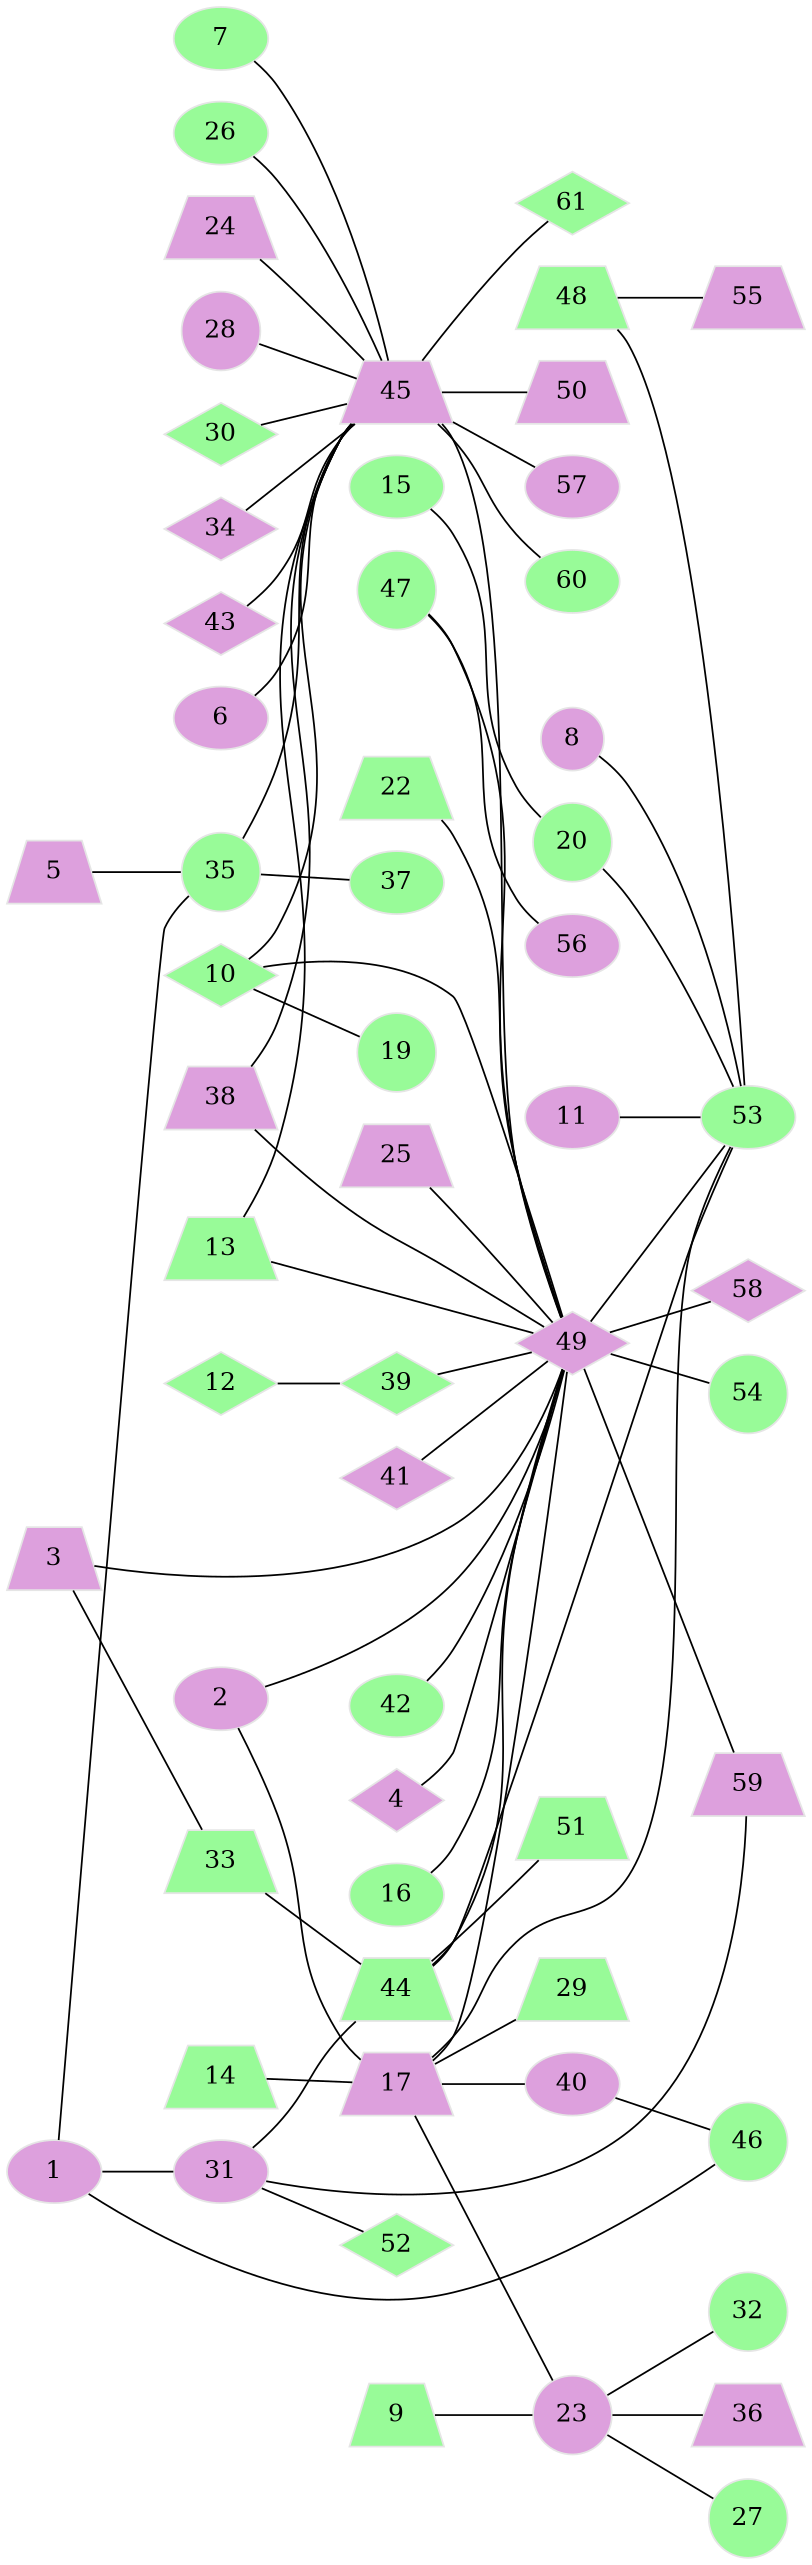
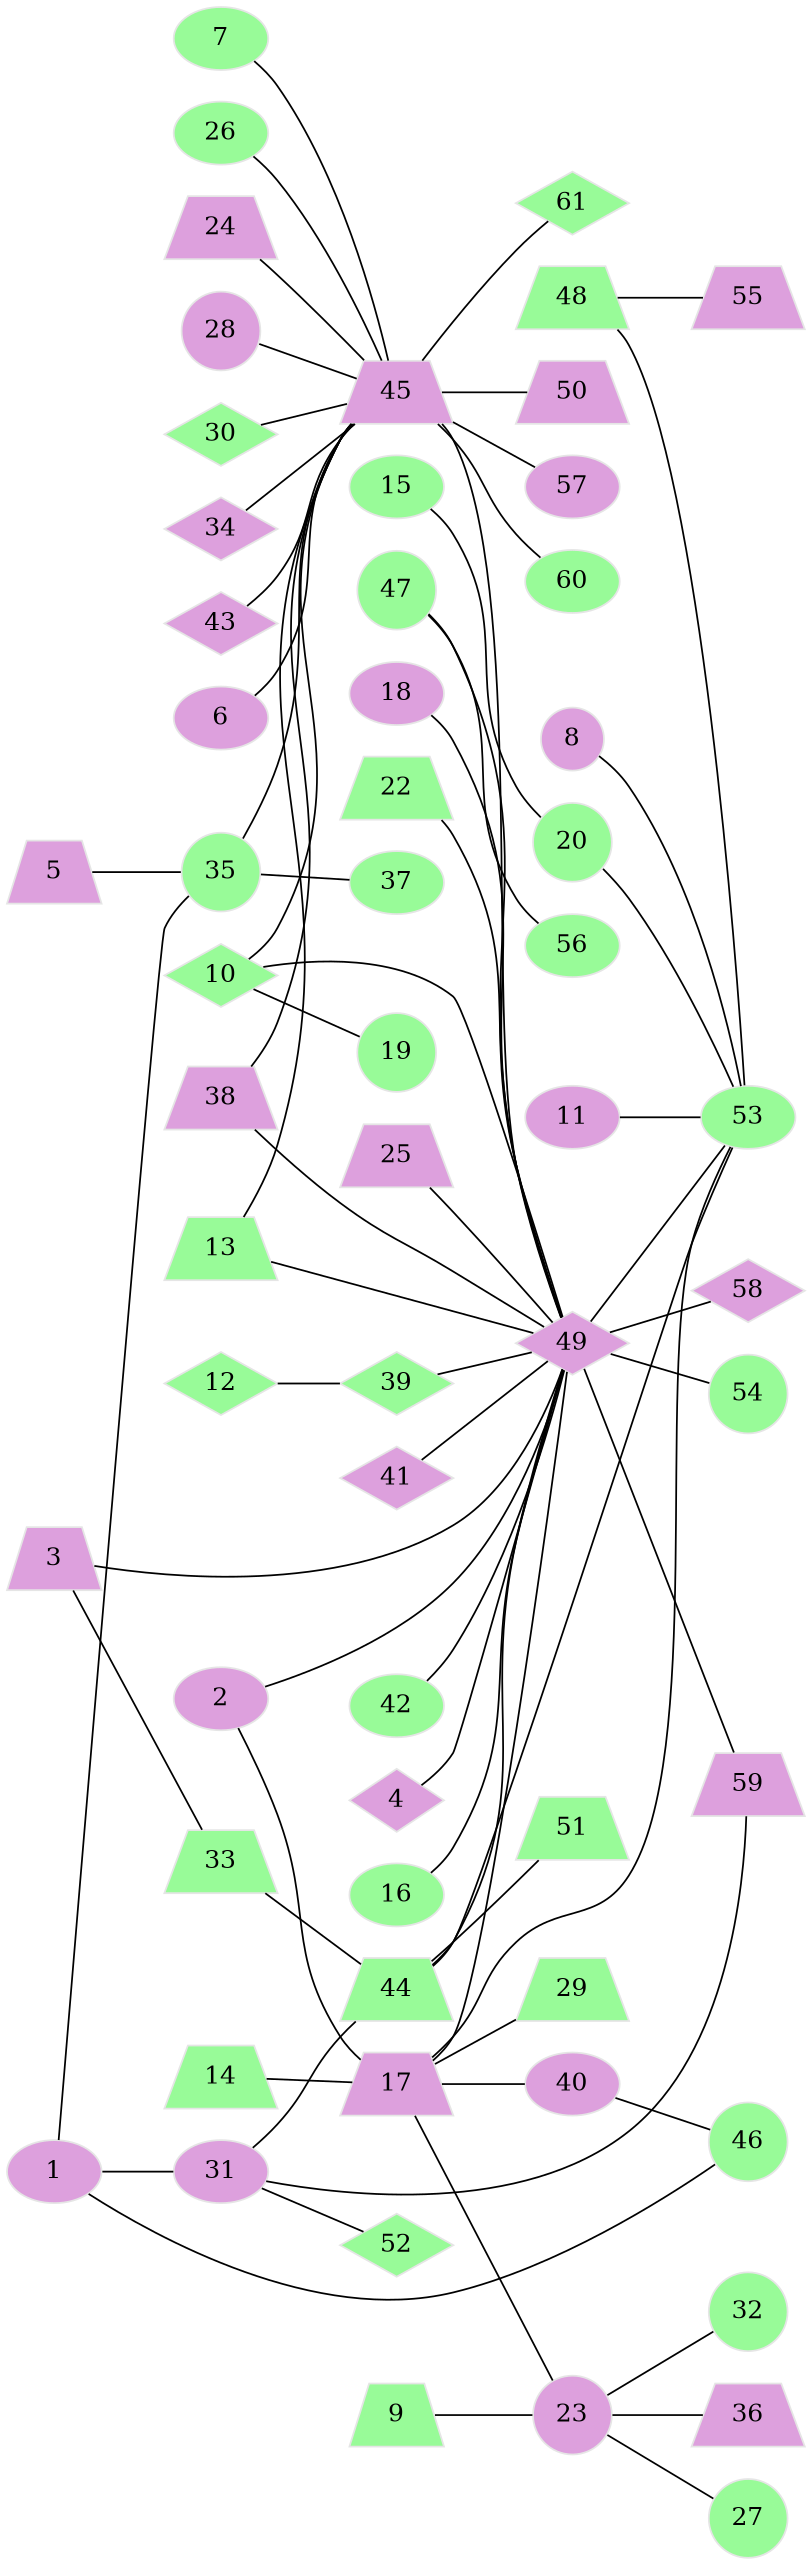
none -> (397, 694)
(572, 946) -> (572, 946)
